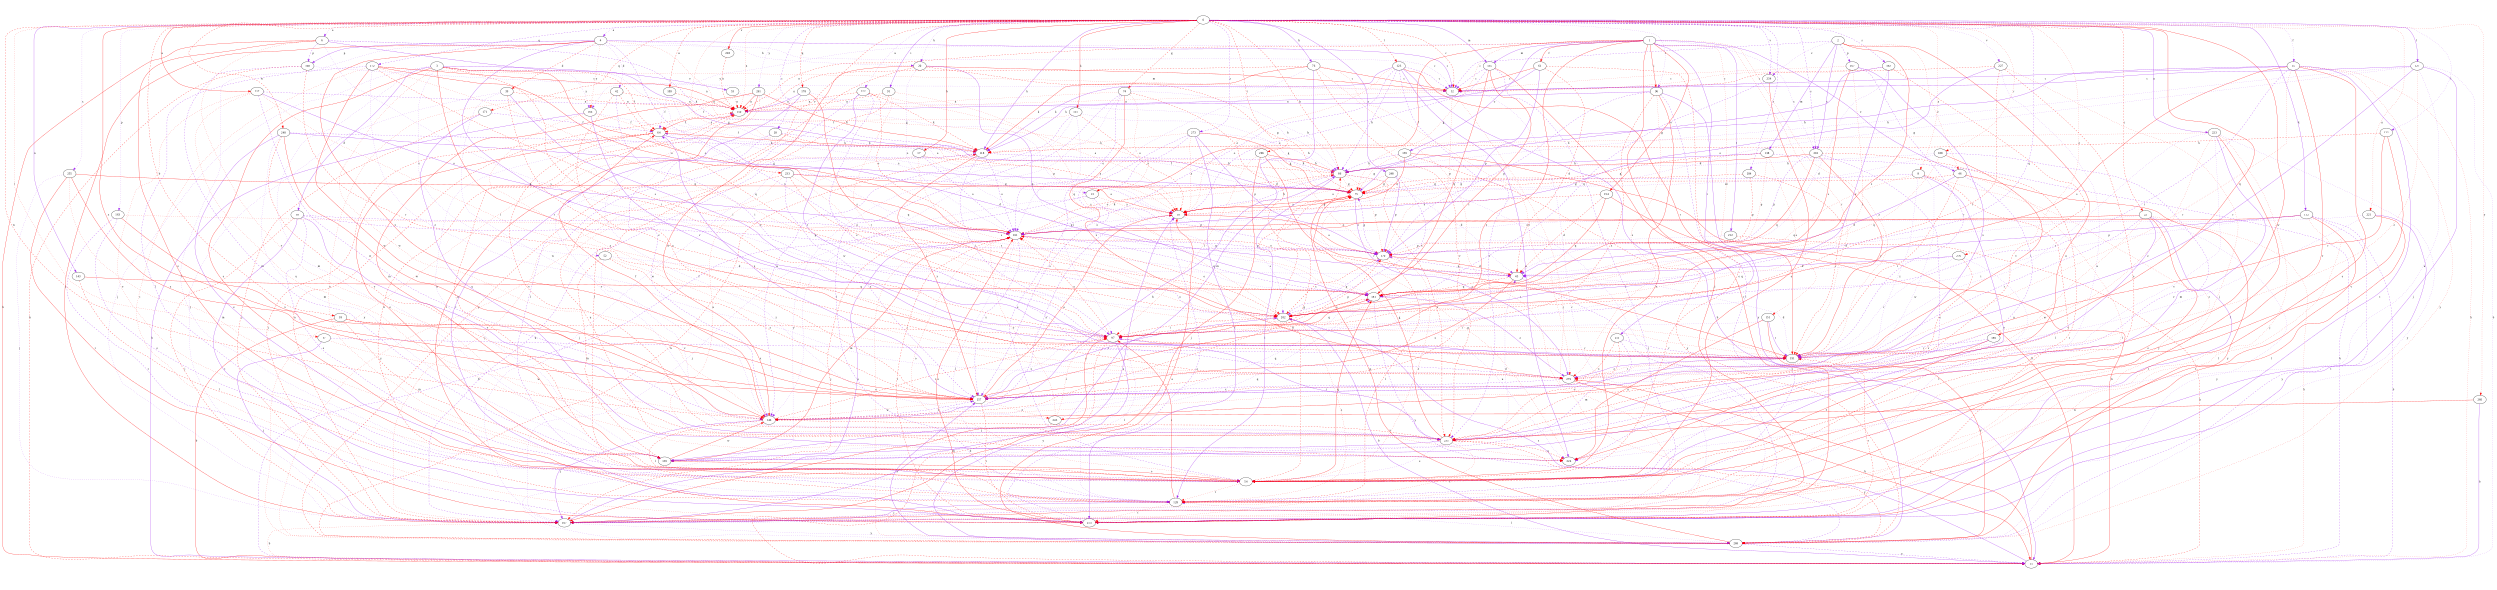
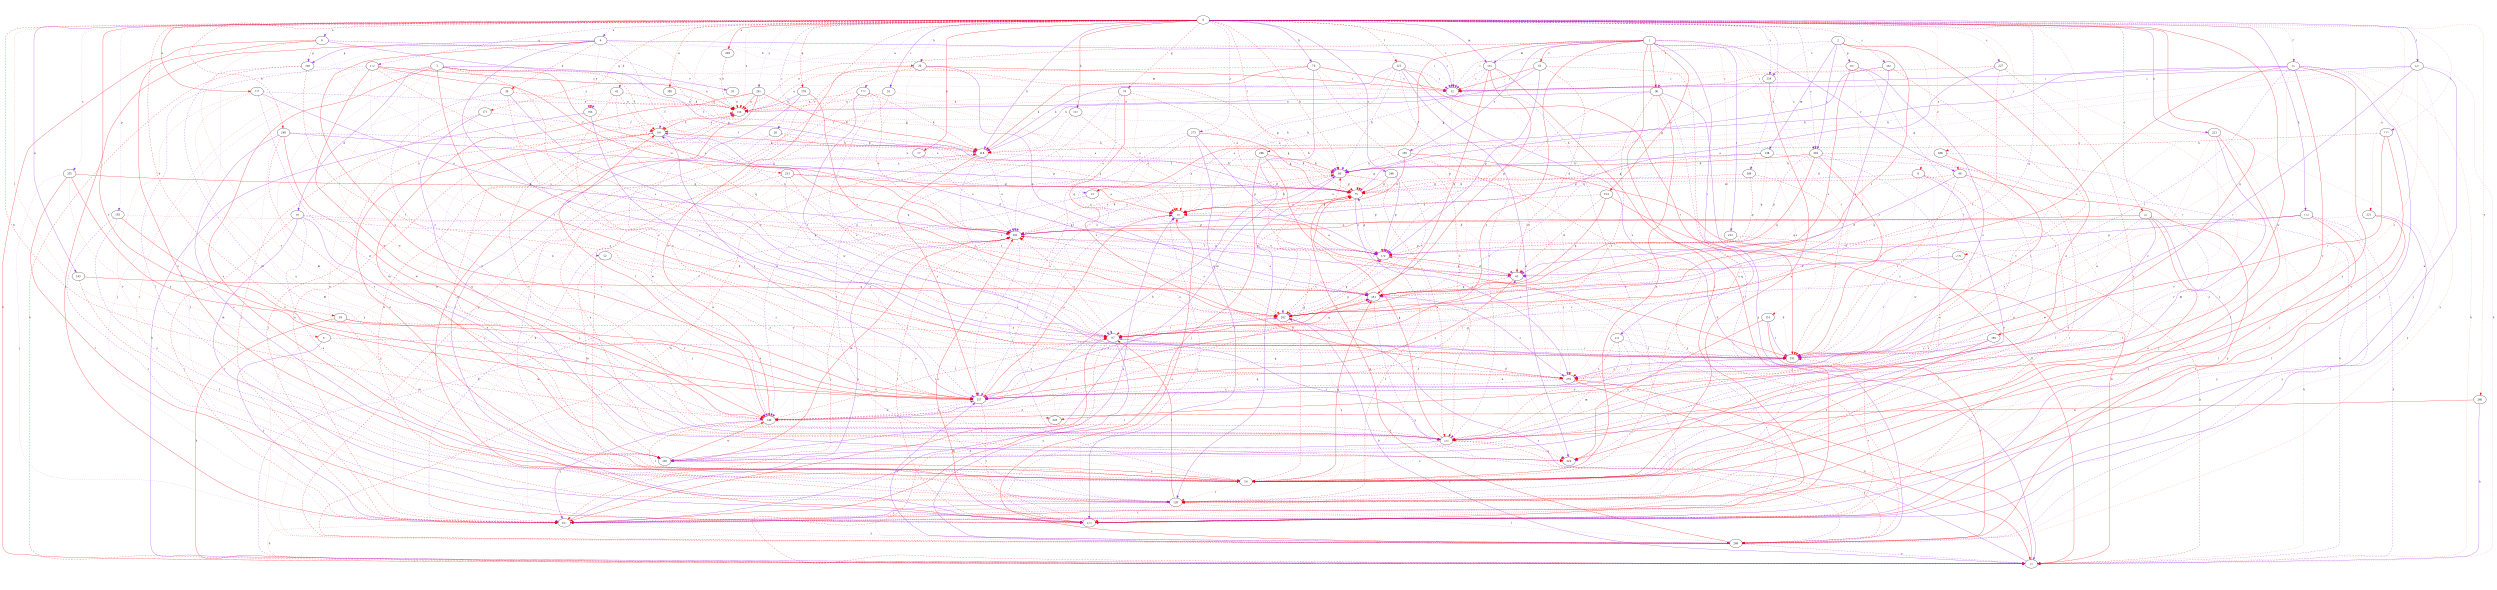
none -> (645, 384)
